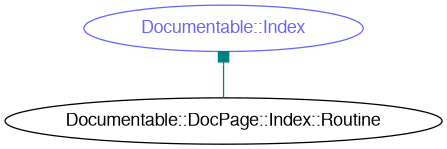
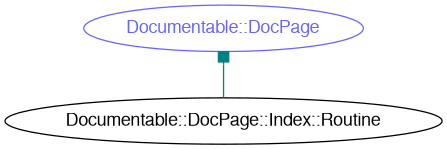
(224, 28) -> (224, 28)
